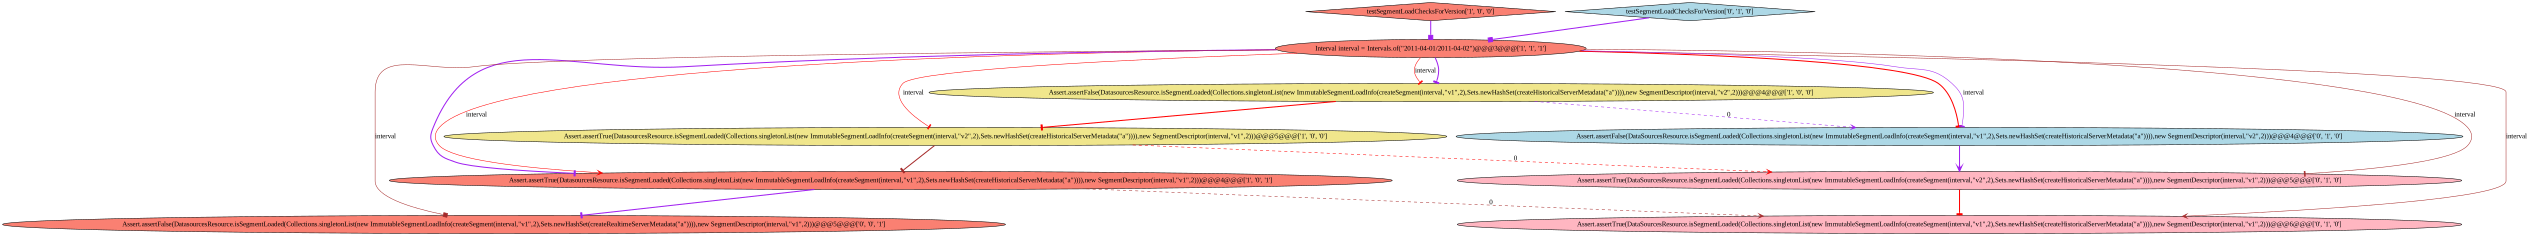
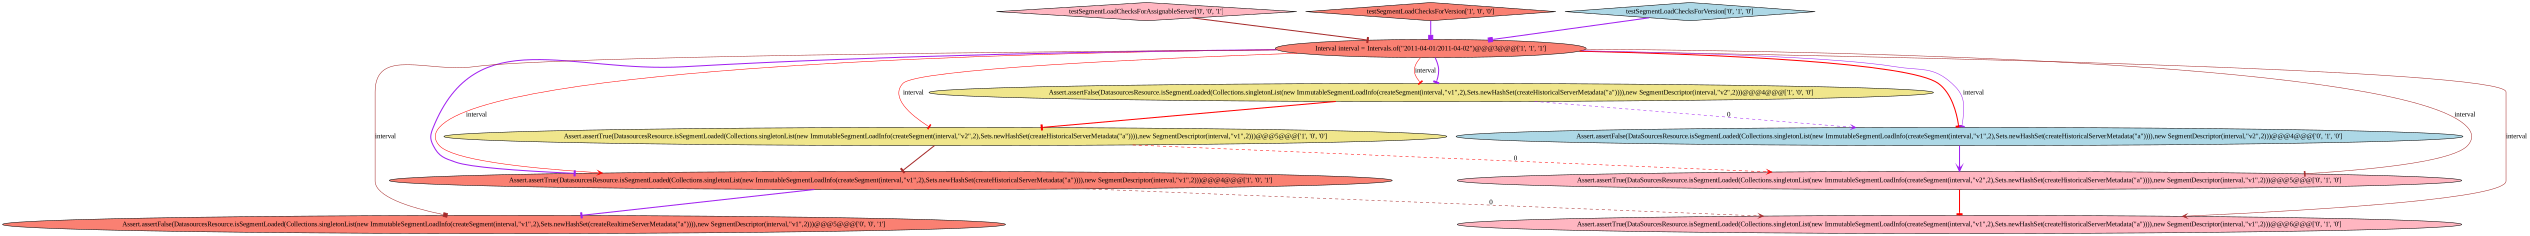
none -> (1147, 12)
